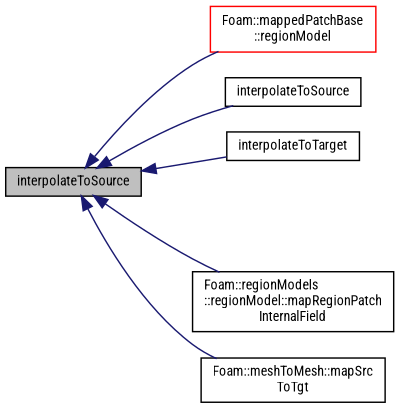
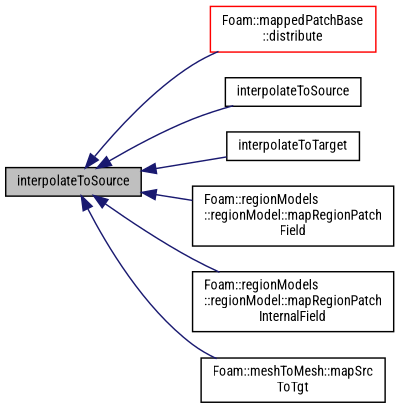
(293, 29) -> (293, 29)
none -> (293, 216)
